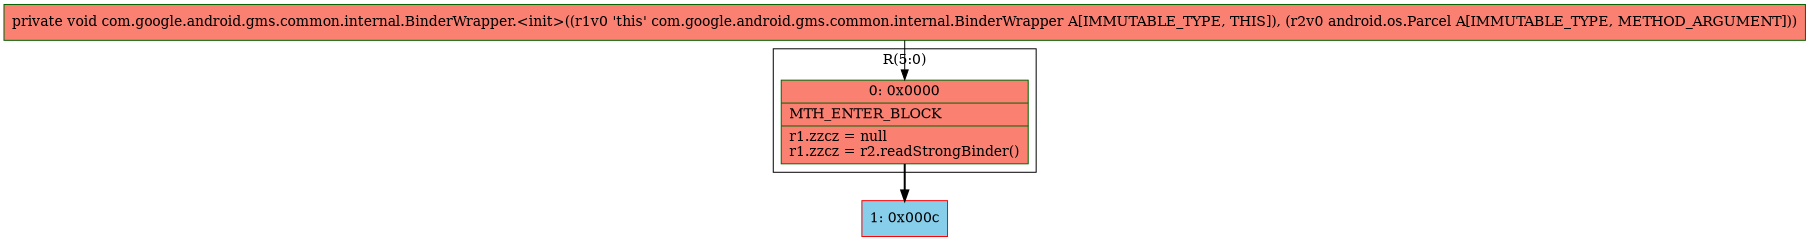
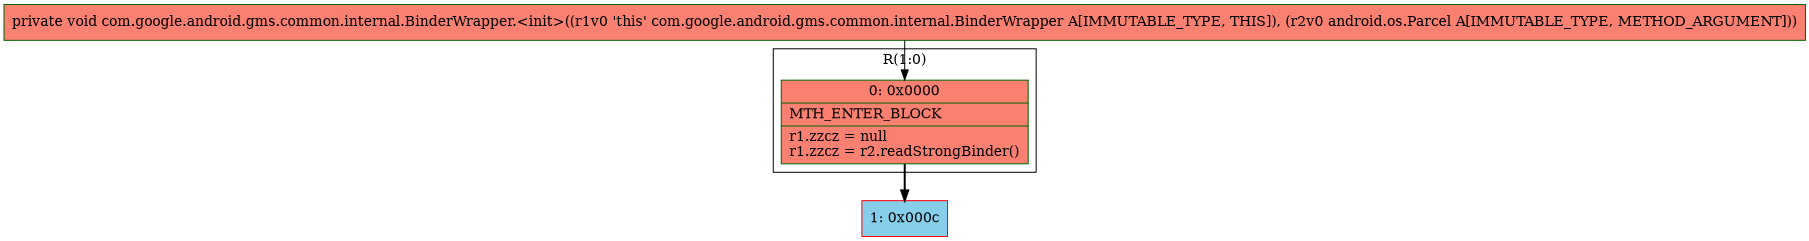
(905, 60) -> (905, 60)
